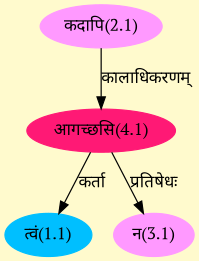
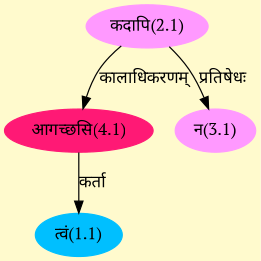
(125, 178) -> (190, 70)
